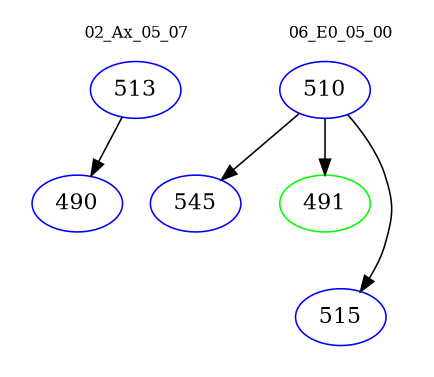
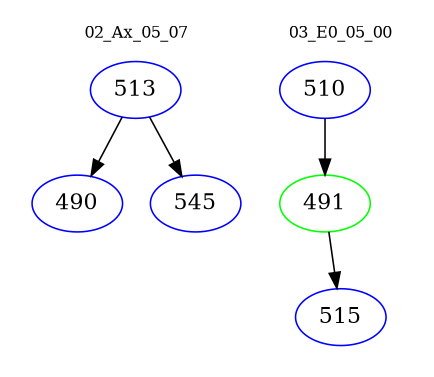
(341, 34) -> (341, 34)
(278, 132) -> (162, 140)
(390, 193) -> (332, 252)
